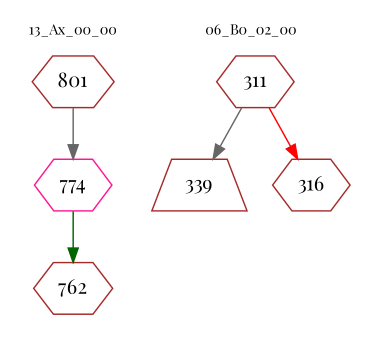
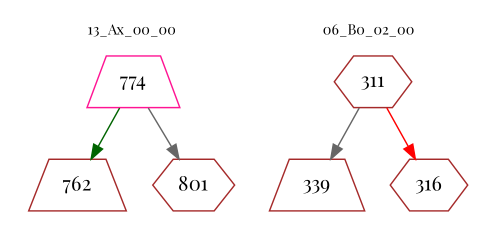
(73, 126) -> (160, 127)
(73, 185) -> (133, 82)
(73, 288) -> (77, 185)
